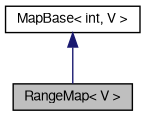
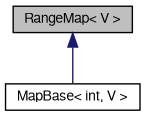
(73, 65) -> (73, 65)
